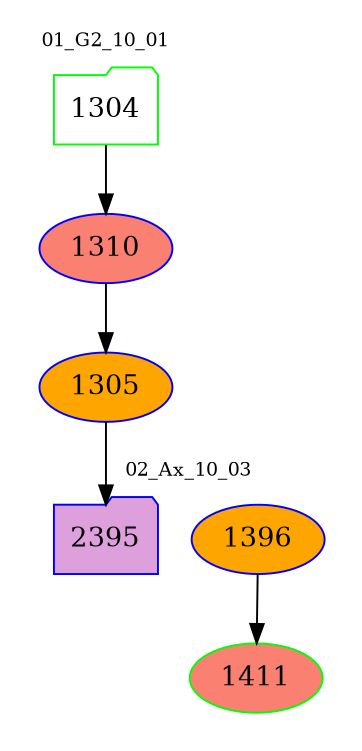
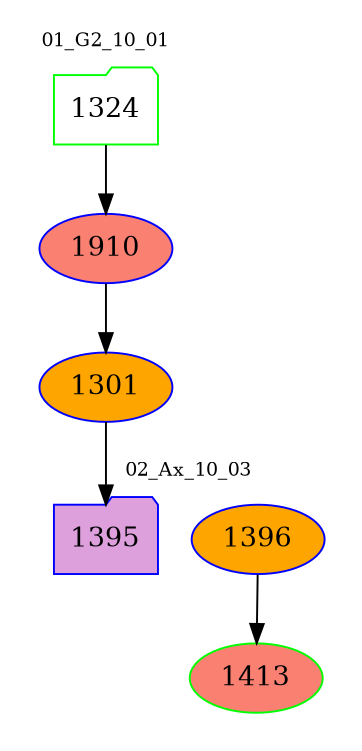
(106, 110) -> (106, 110)
(106, 249) -> (106, 249)
(106, 387) -> (106, 387)
(106, 539) -> (106, 539)
(256, 678) -> (256, 678)
